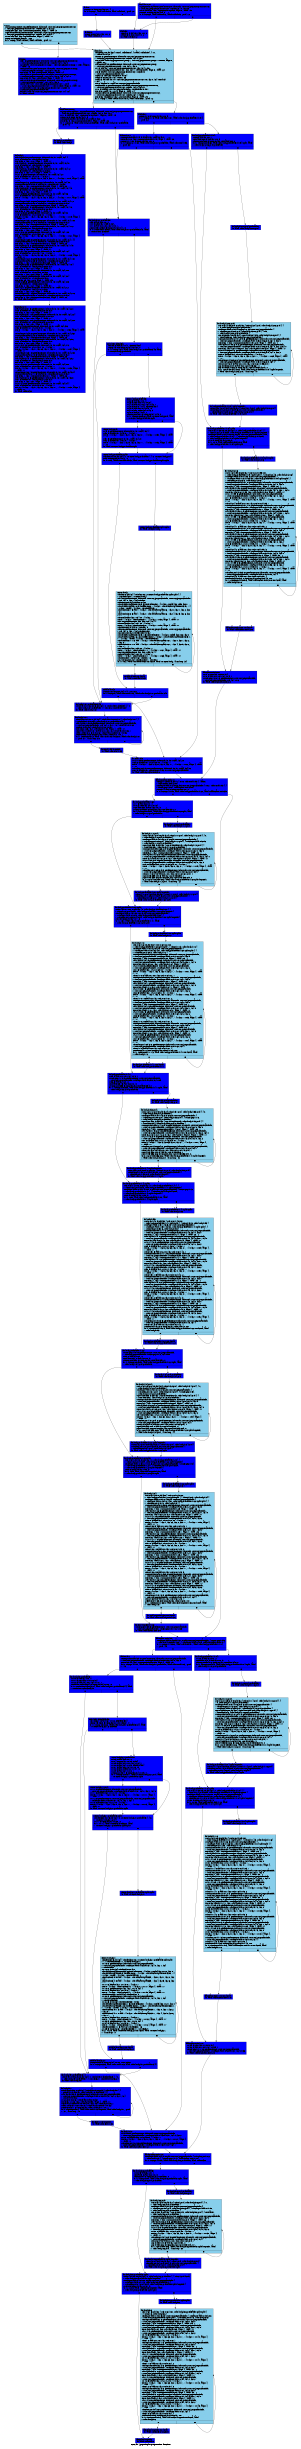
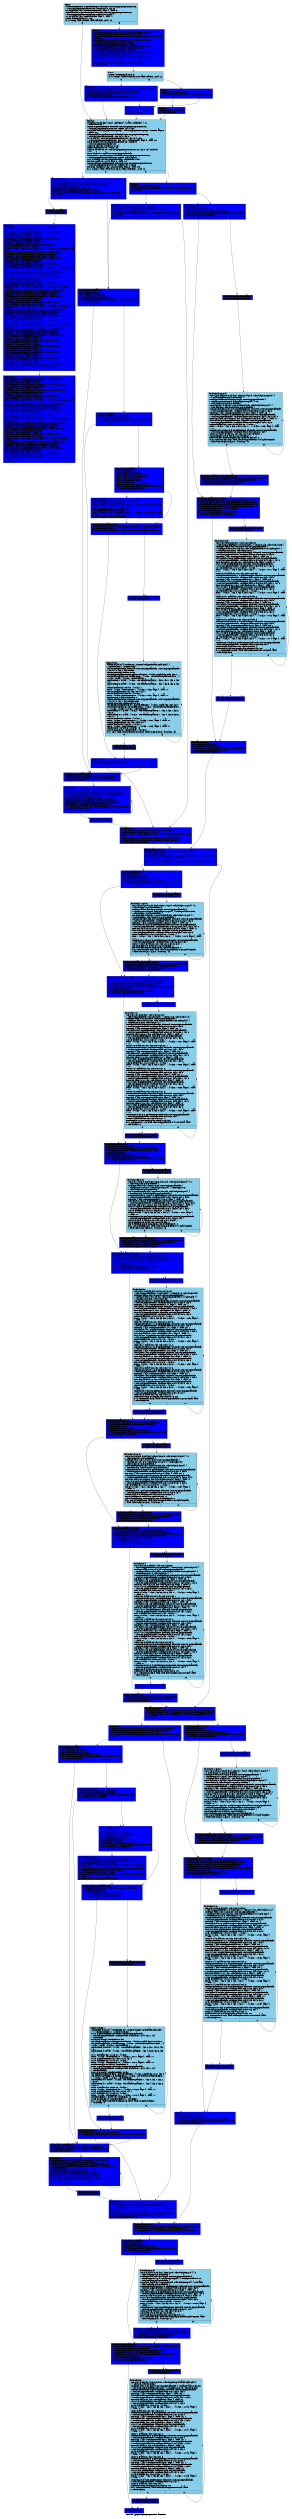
none -> (135, 76)
(110, 78) -> (102, 148)
